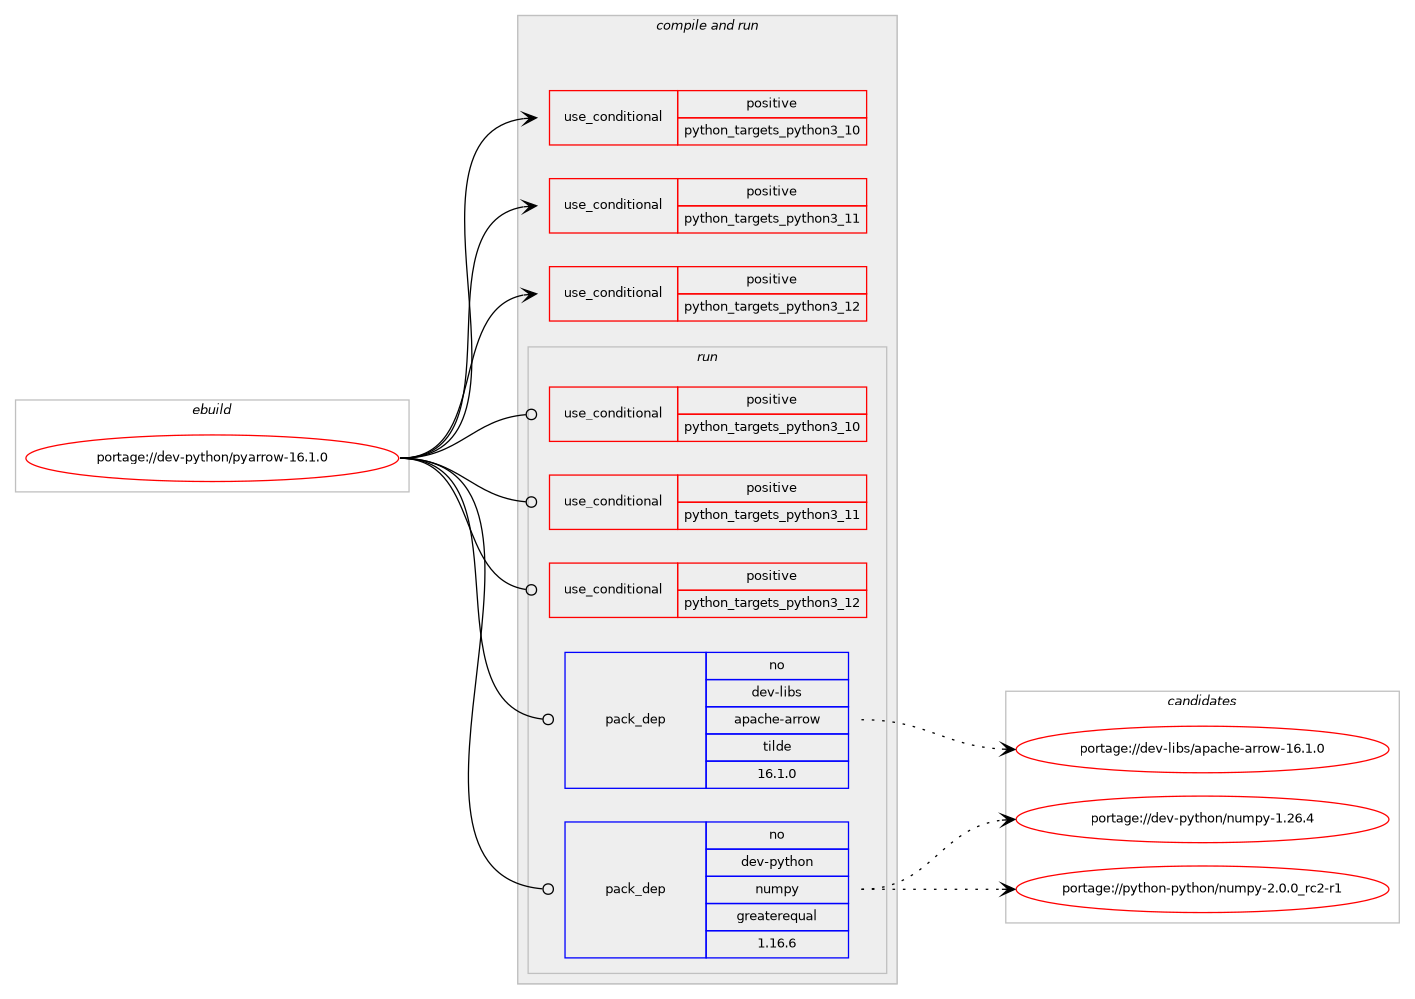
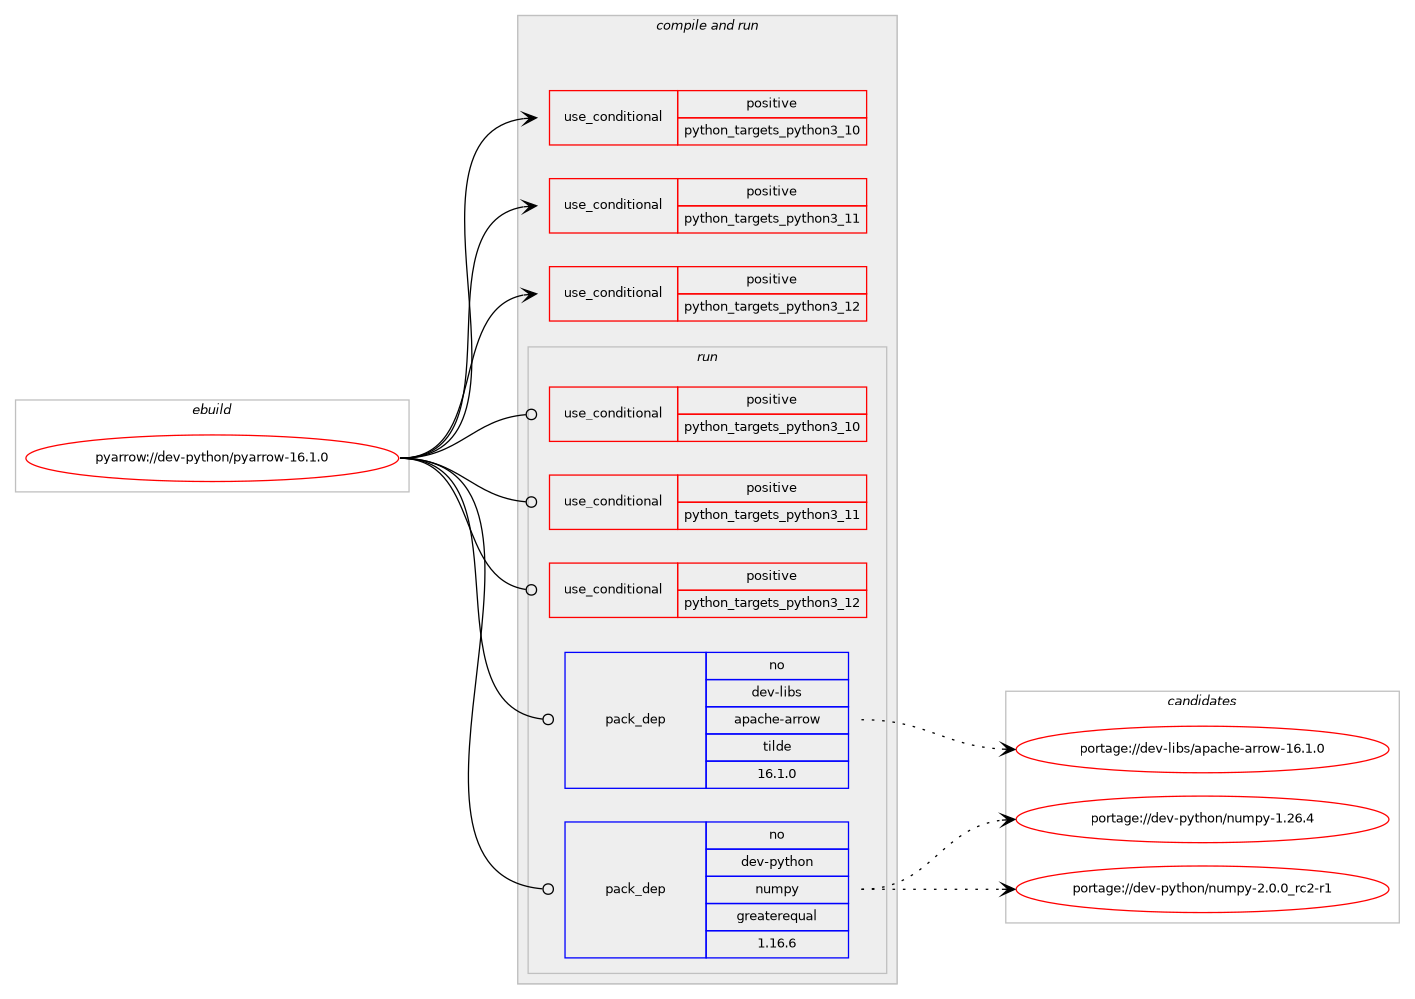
(212, 458) -> (212, 458)
(1203, 889) -> (1203, 889)
